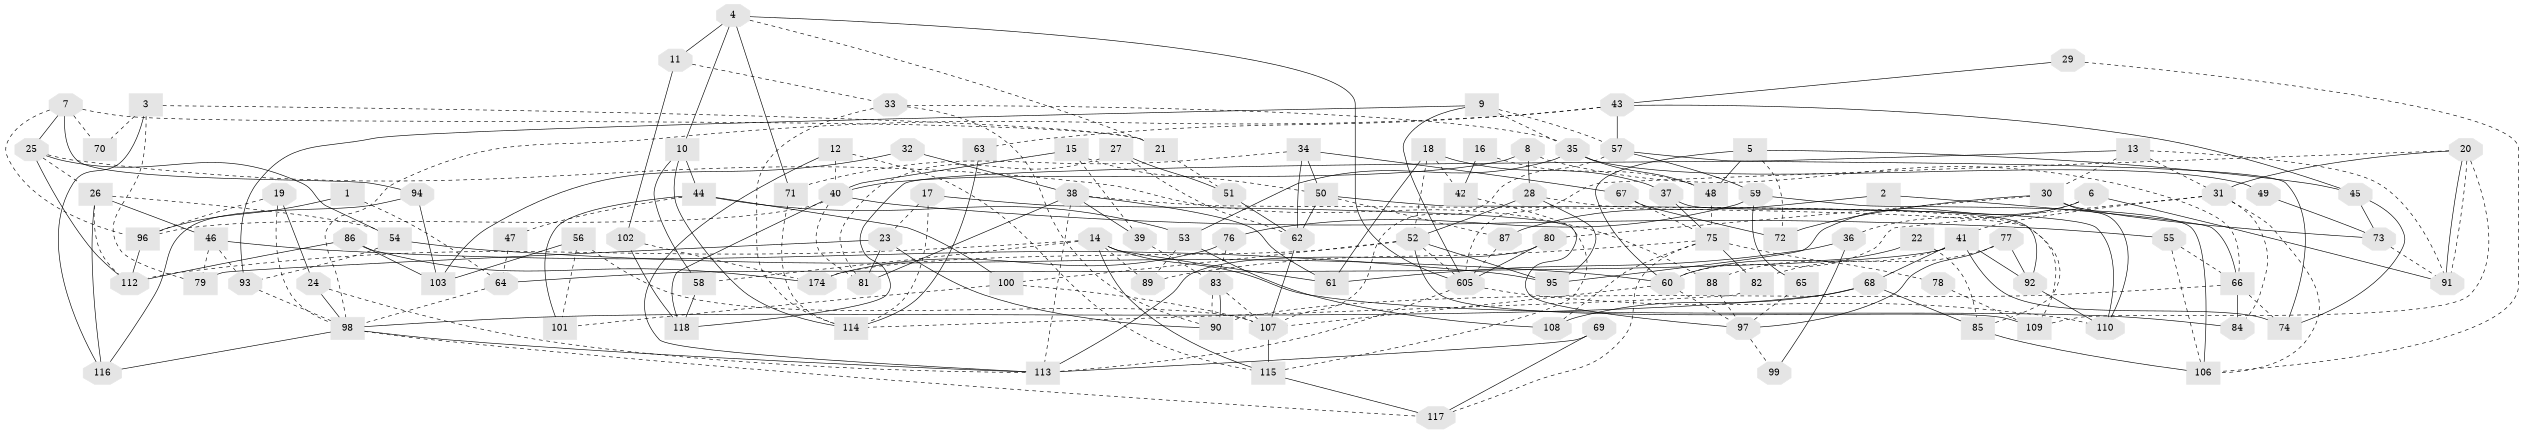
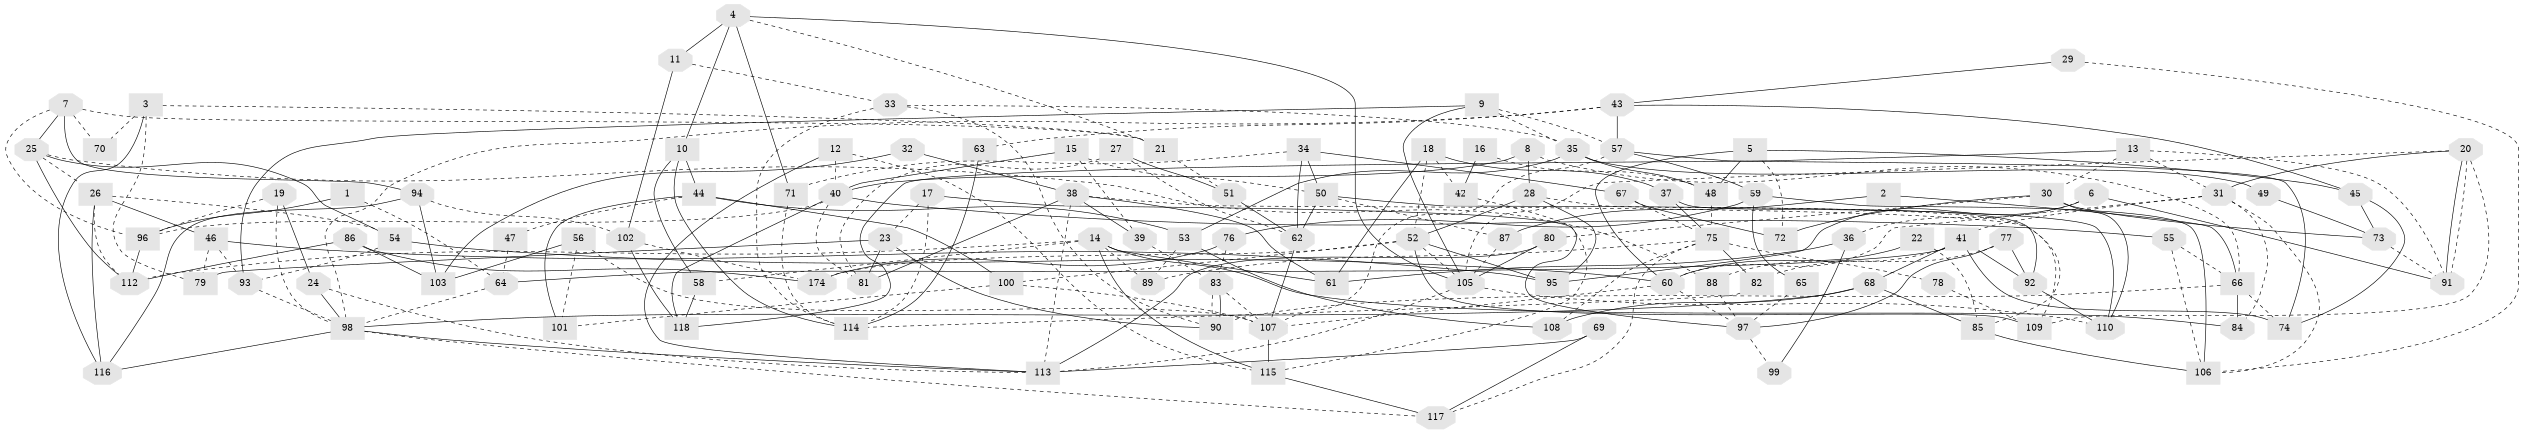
none -> (521, 216)
(1465, 284) -> (1465, 284)
